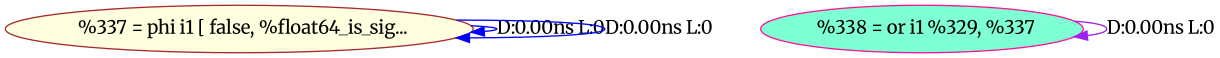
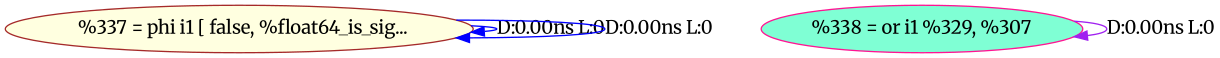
(922, 29) -> (922, 29)
